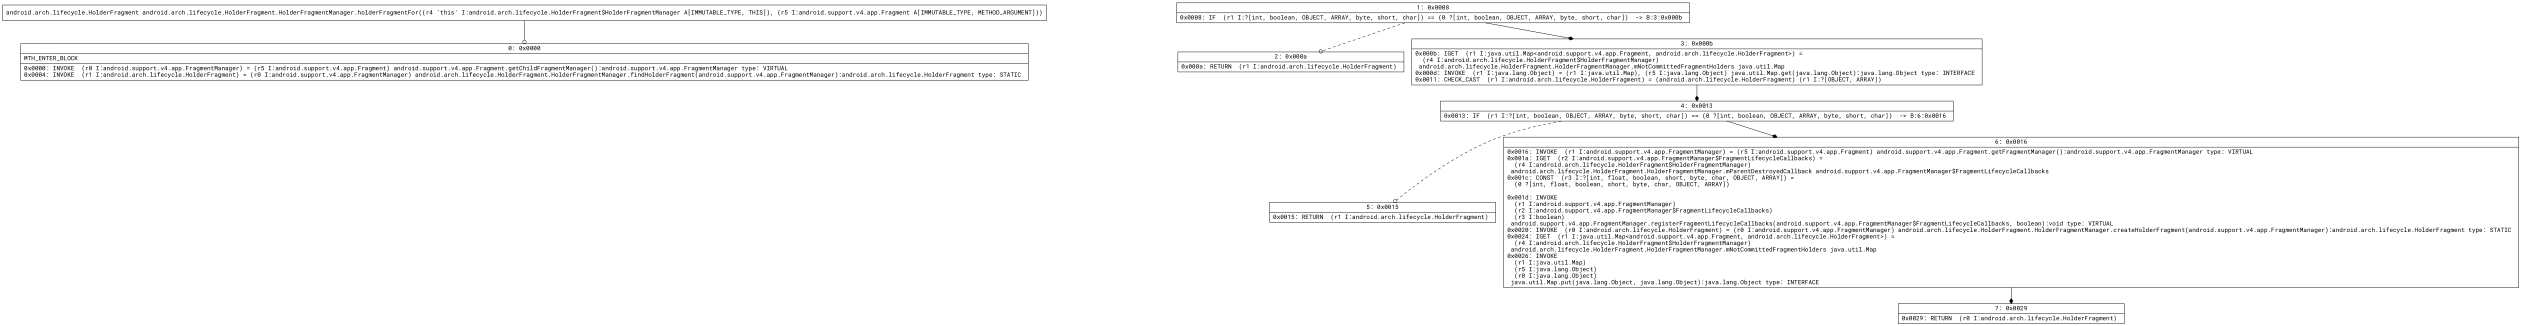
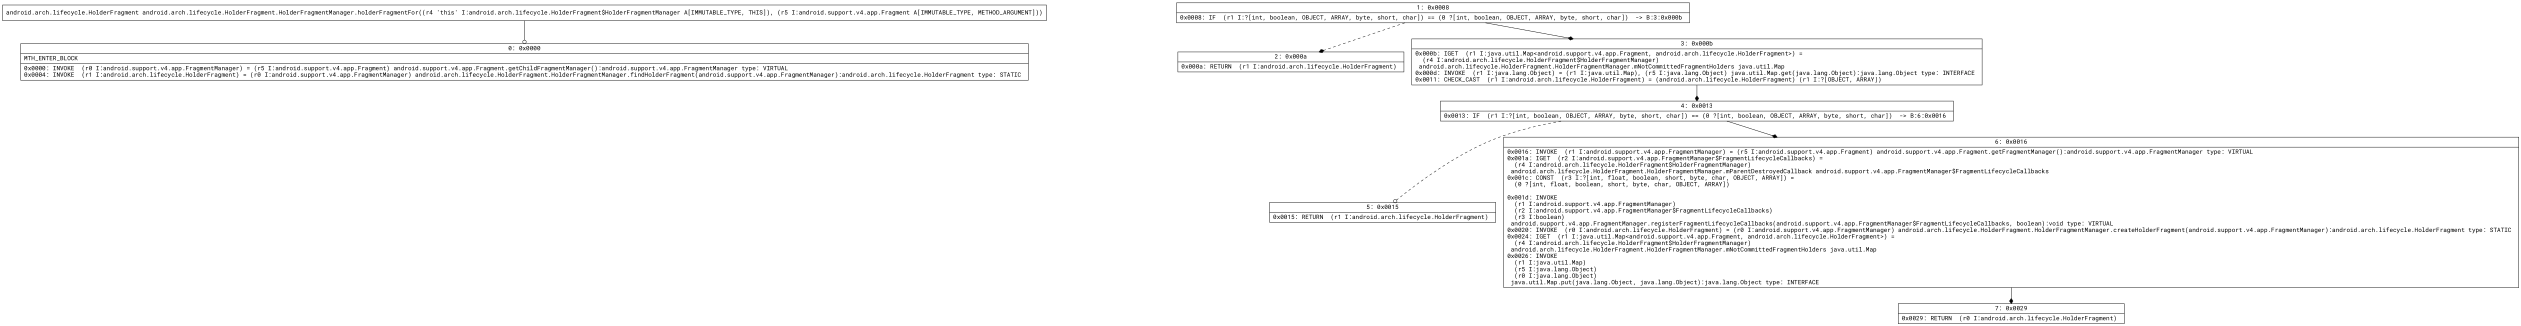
(1364, 37) -> (1365, 37)
